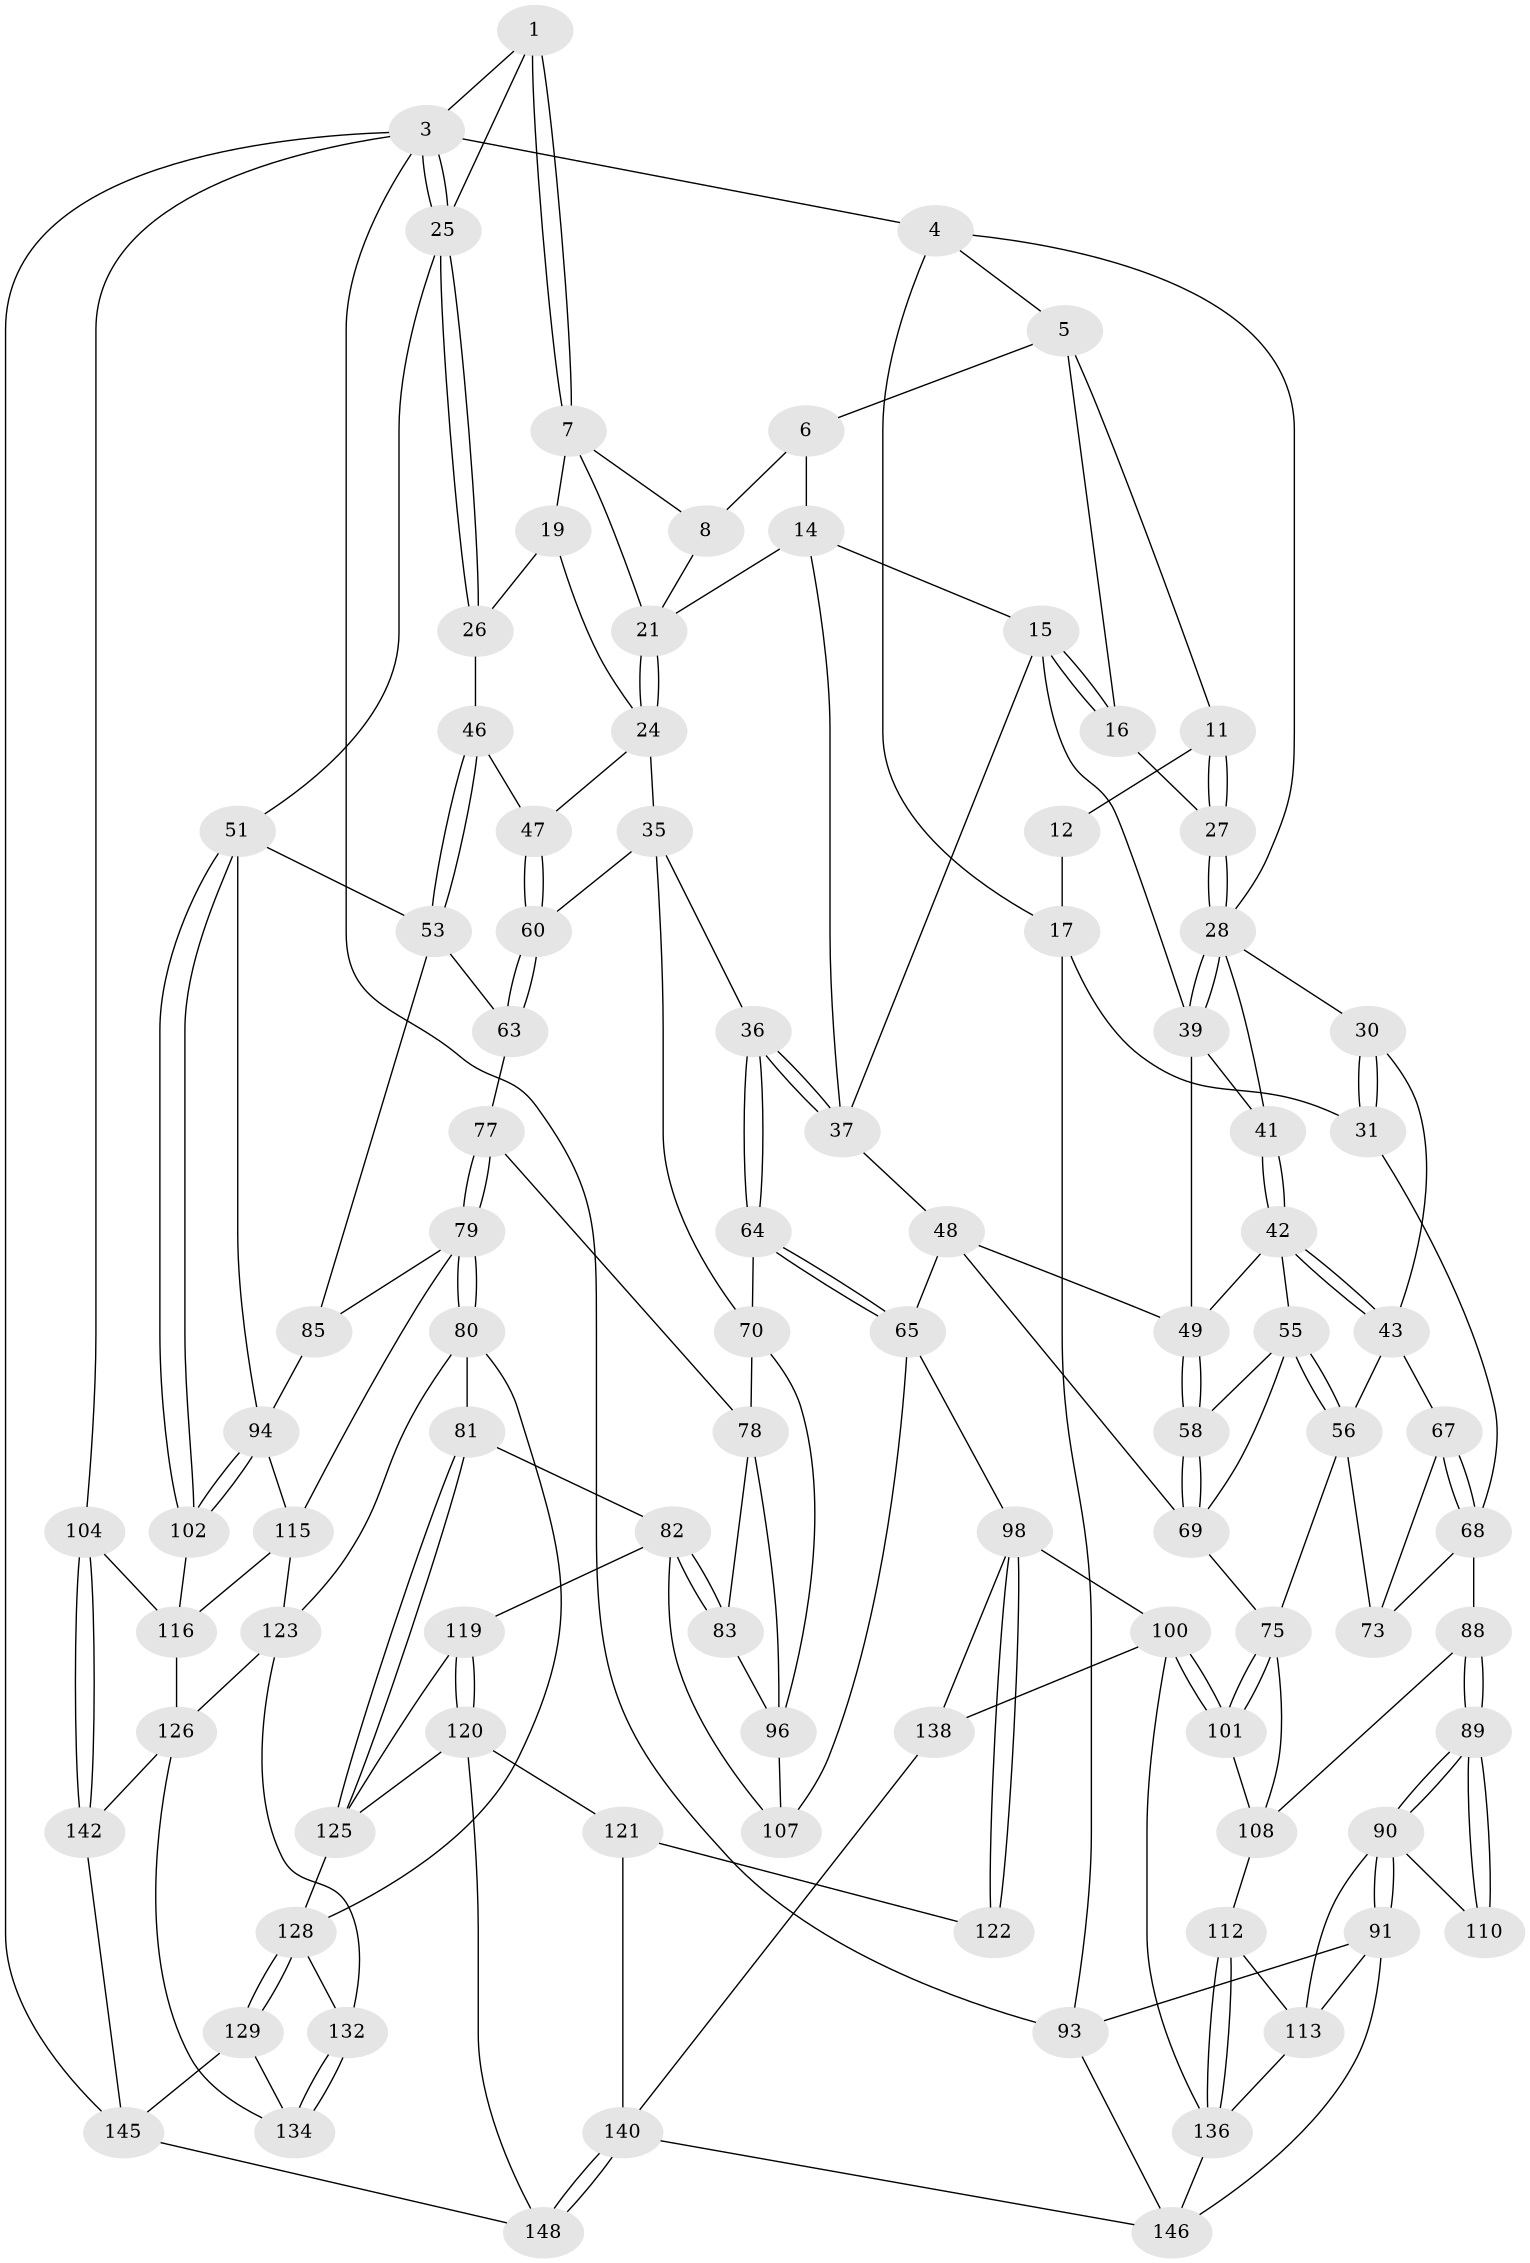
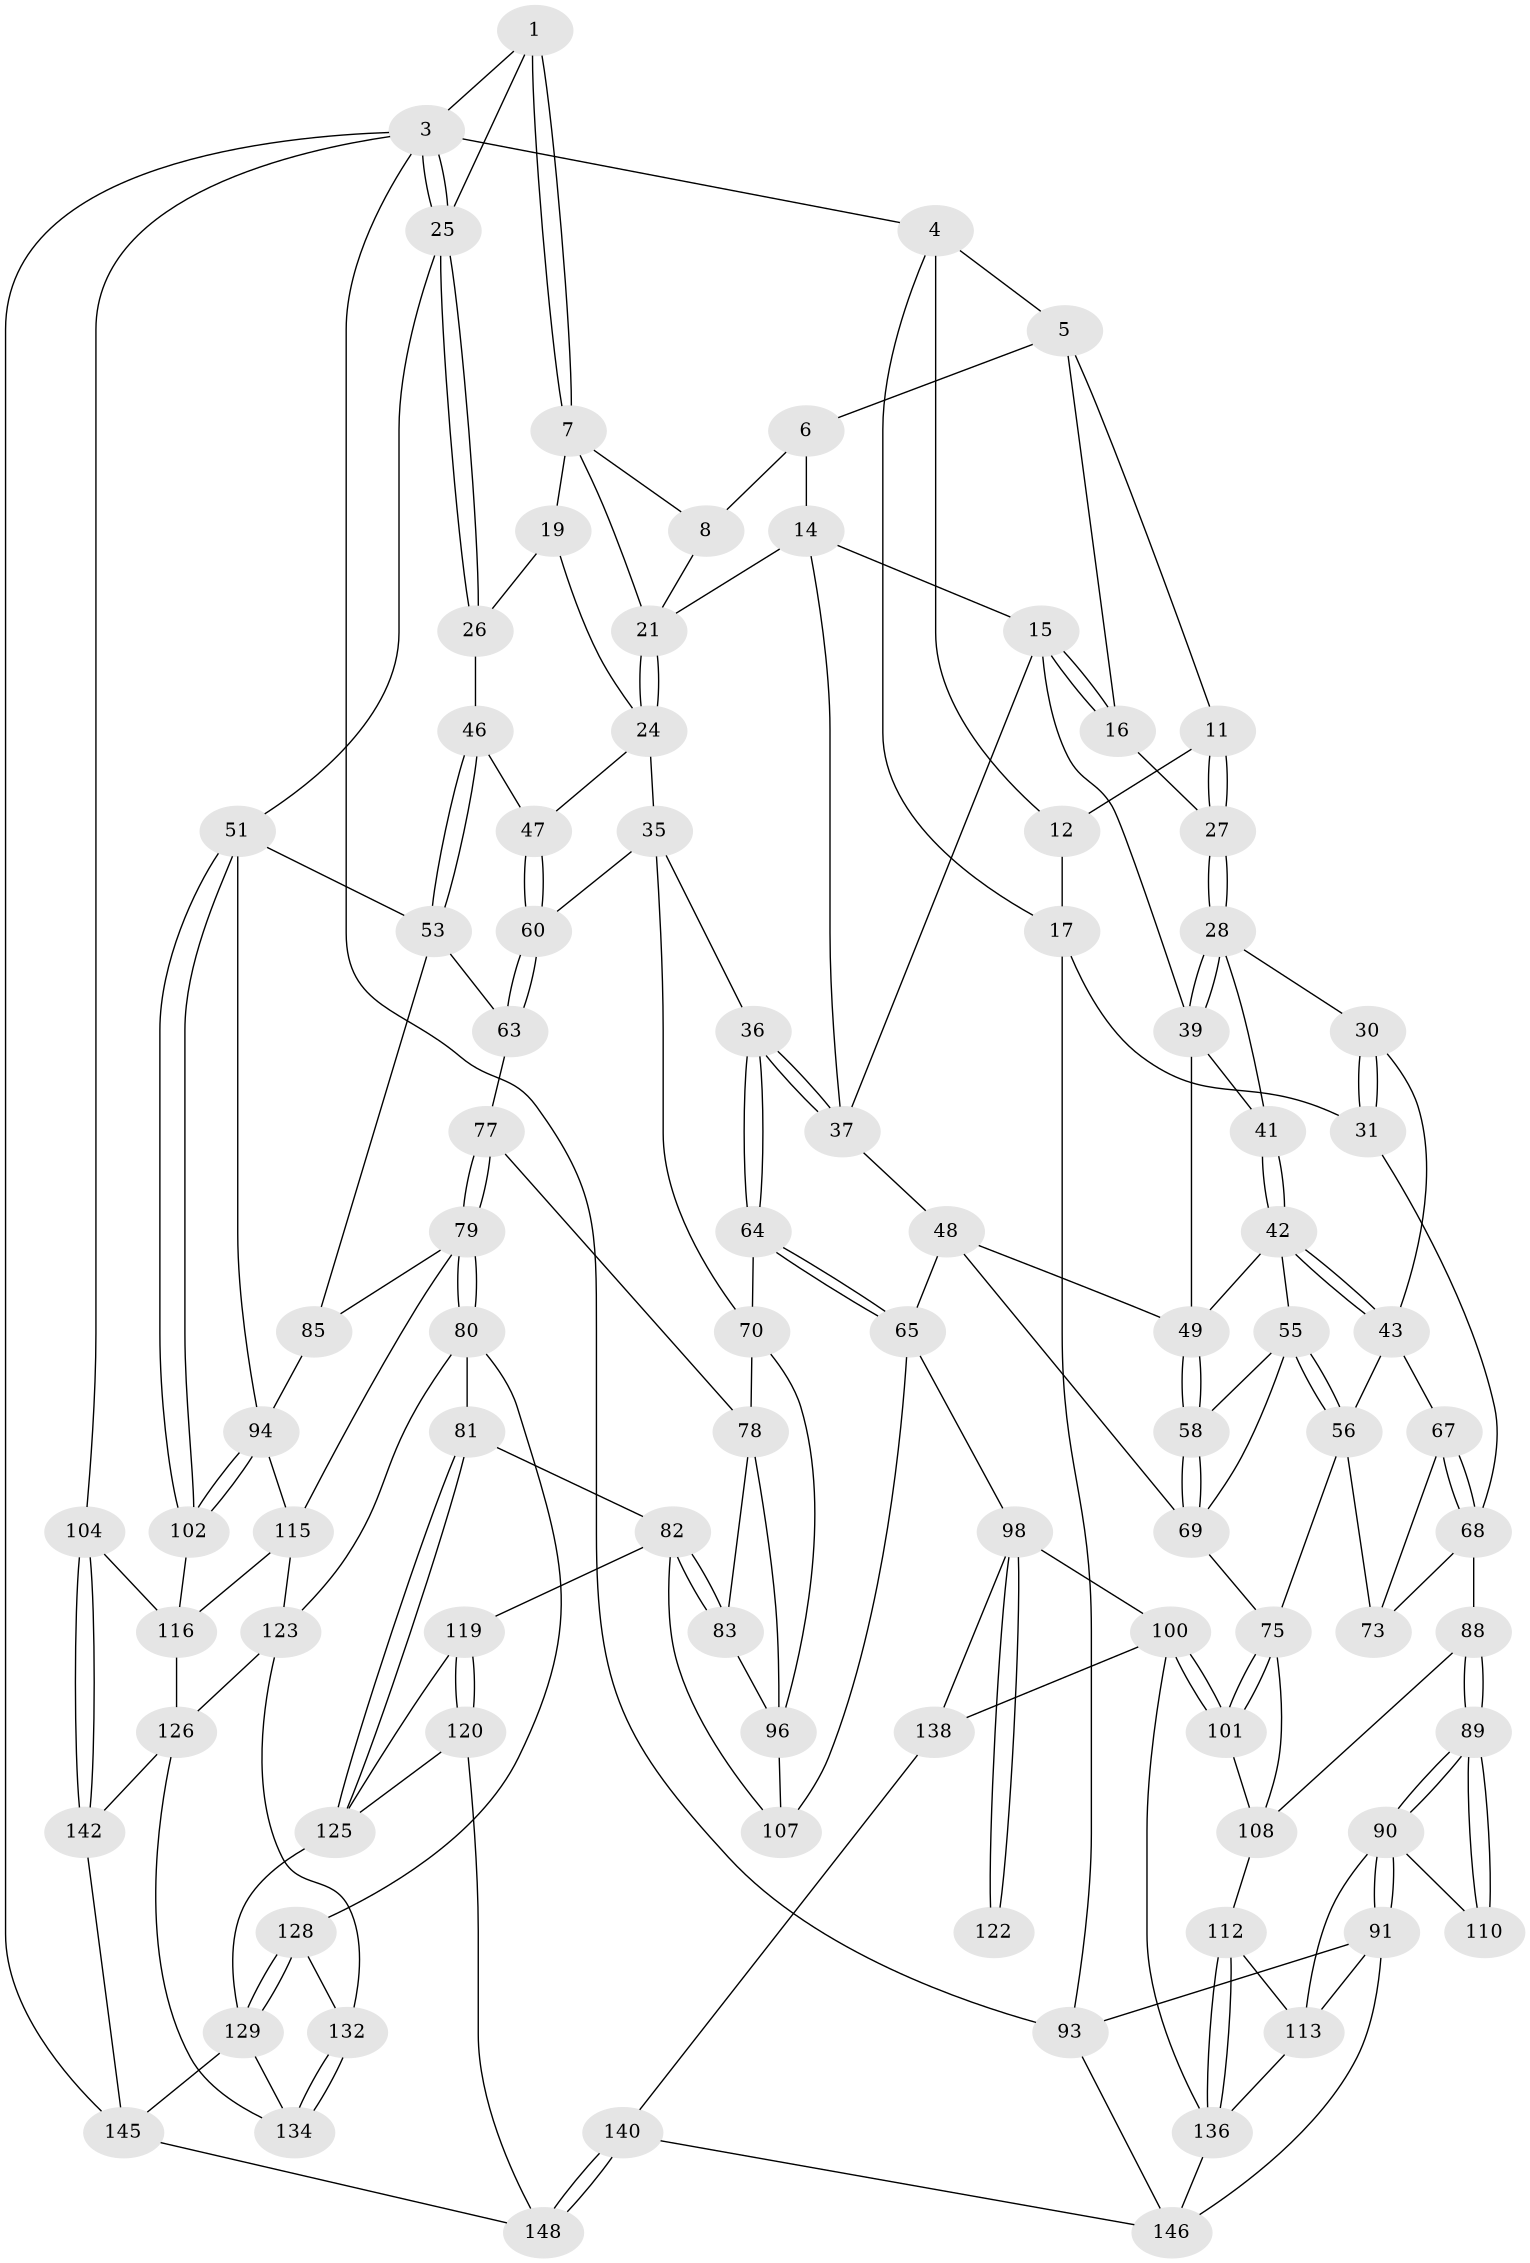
(1294, 472) -> (936, 550)
(623, 1832) -> none
(319, 1875) -> (240, 1915)
